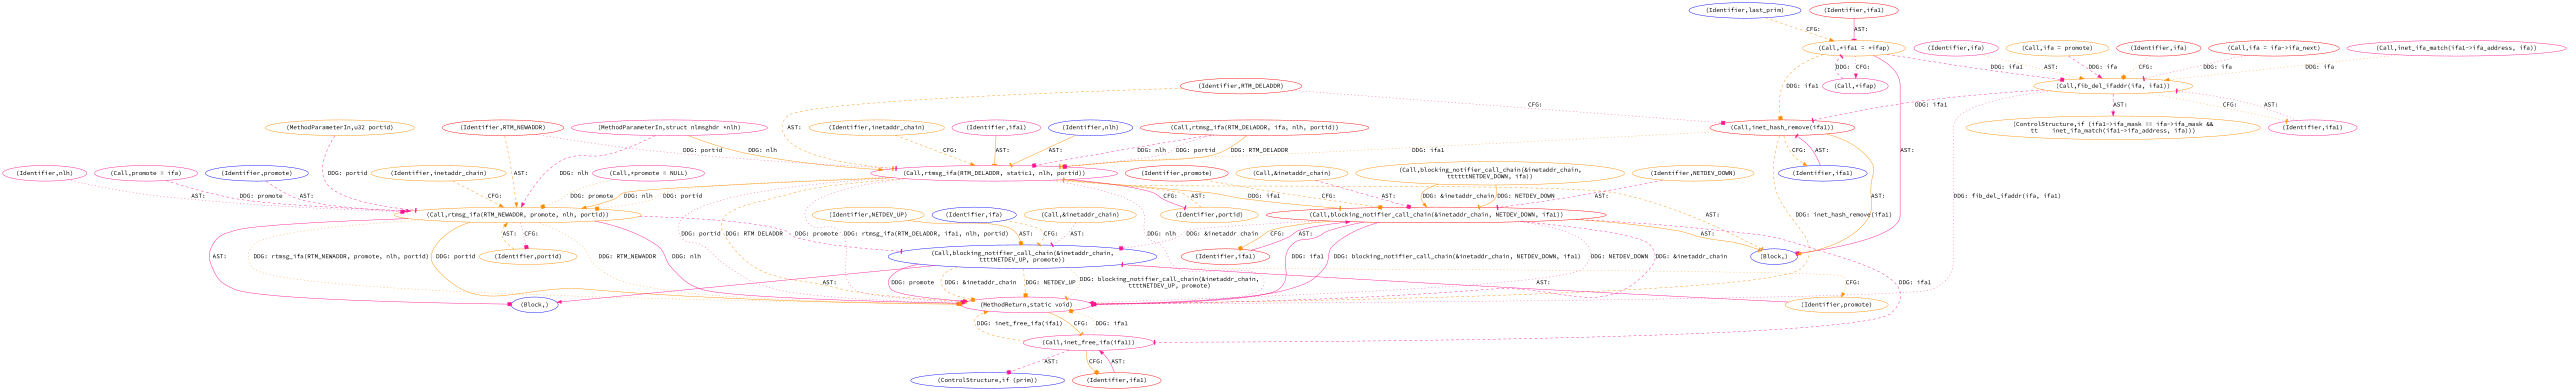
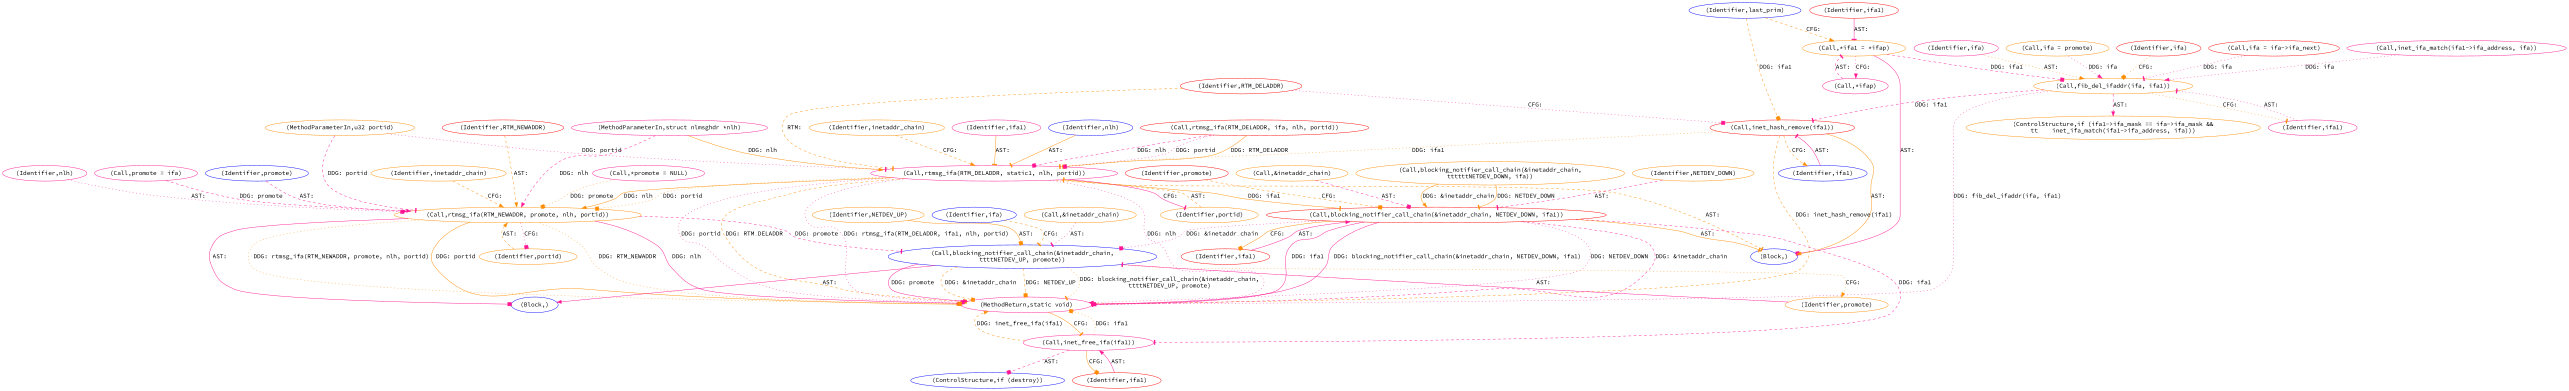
(2083, 66) -> (2083, 66)
(1845, 67) -> (1845, 67)
(2284, 67) -> (2284, 67)
(1788, 76) -> (1759, 68)
(796, 128) -> (796, 128)
(715, 157) -> (636, 157)
(988, 380) -> (988, 380)
